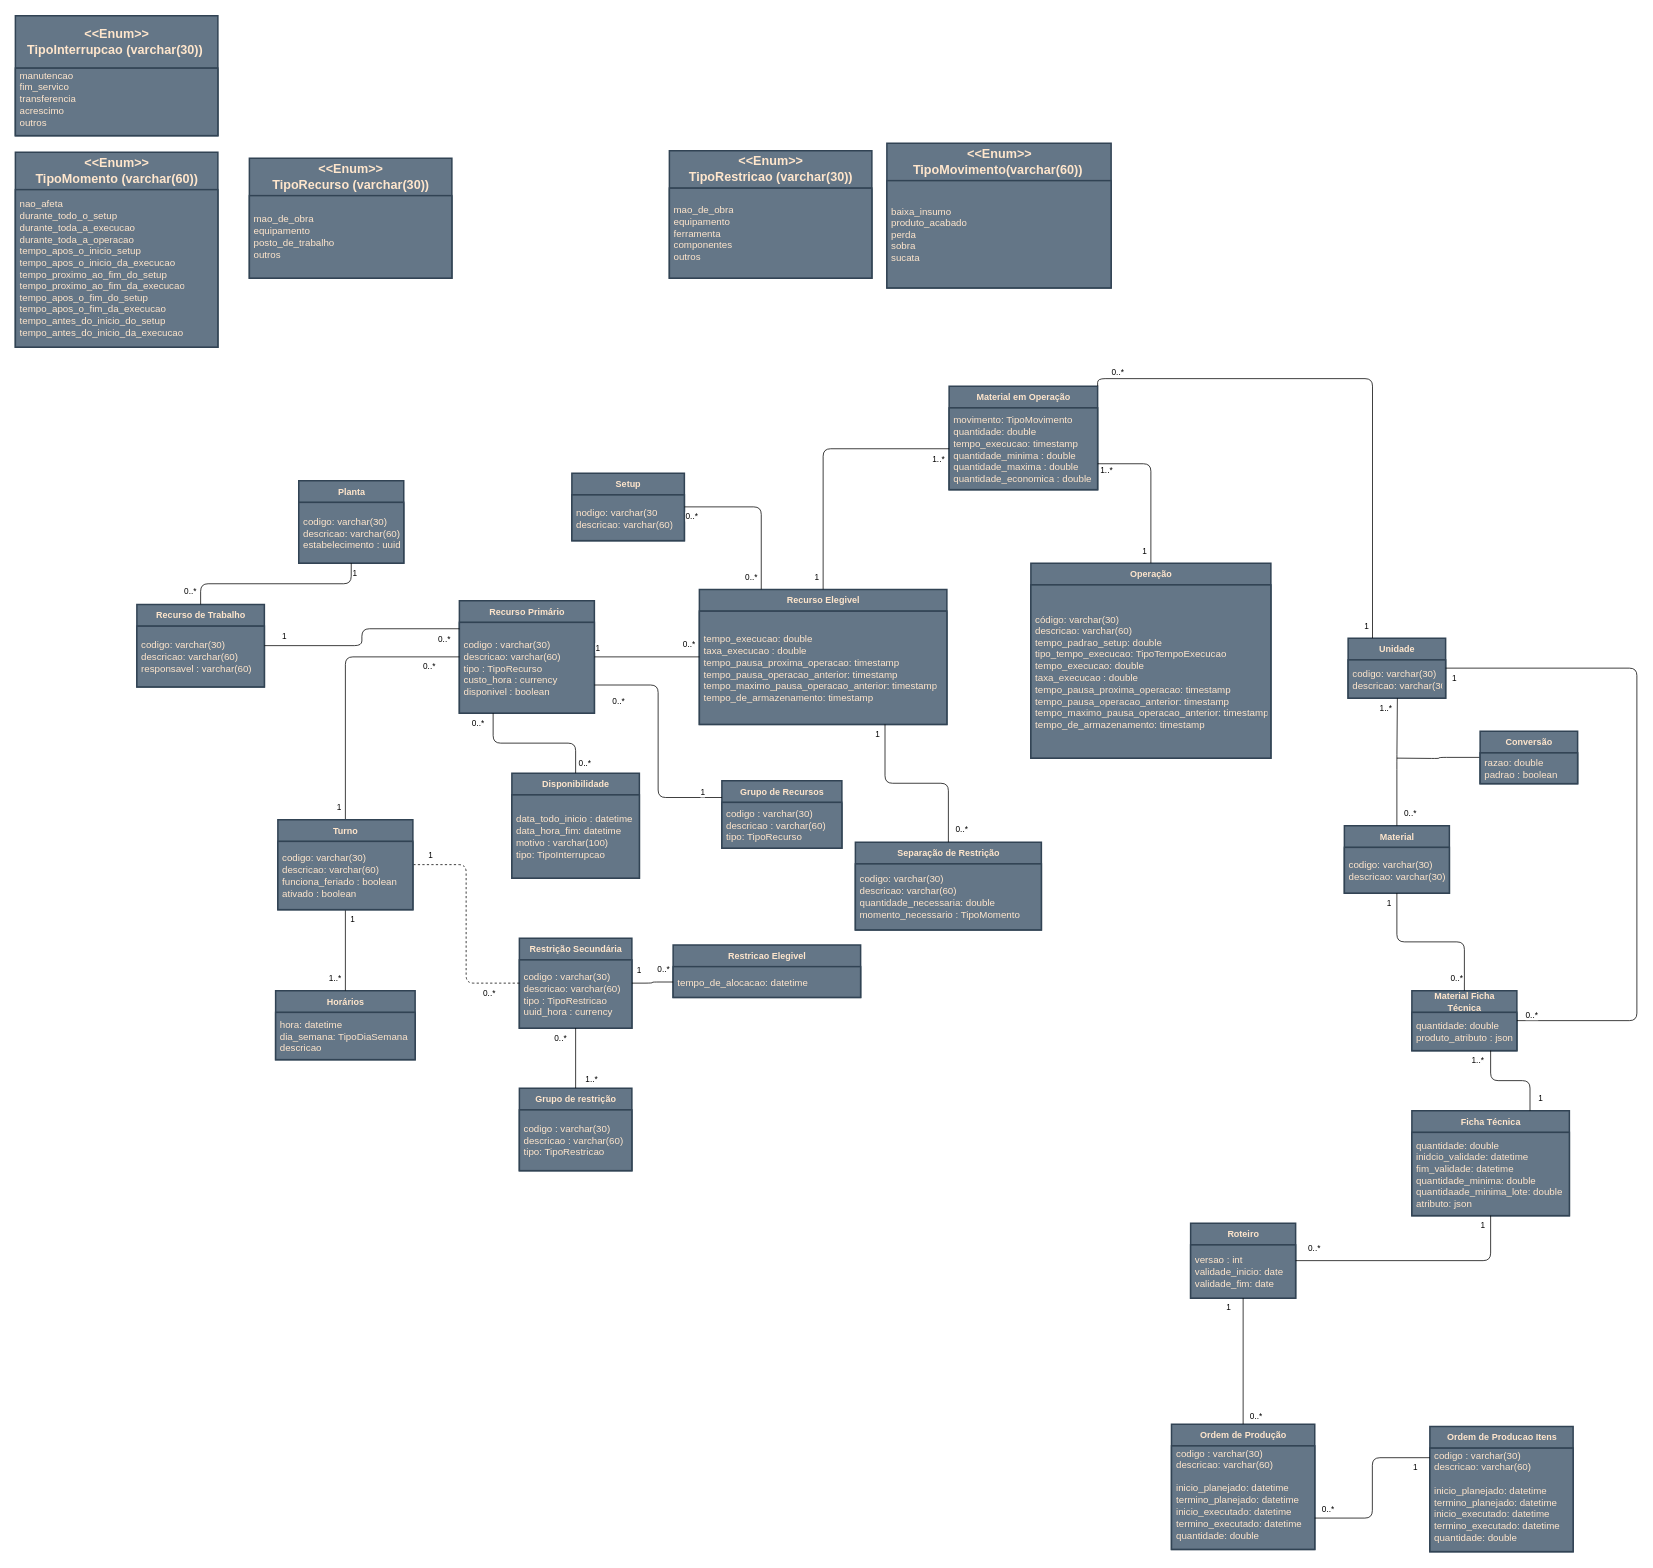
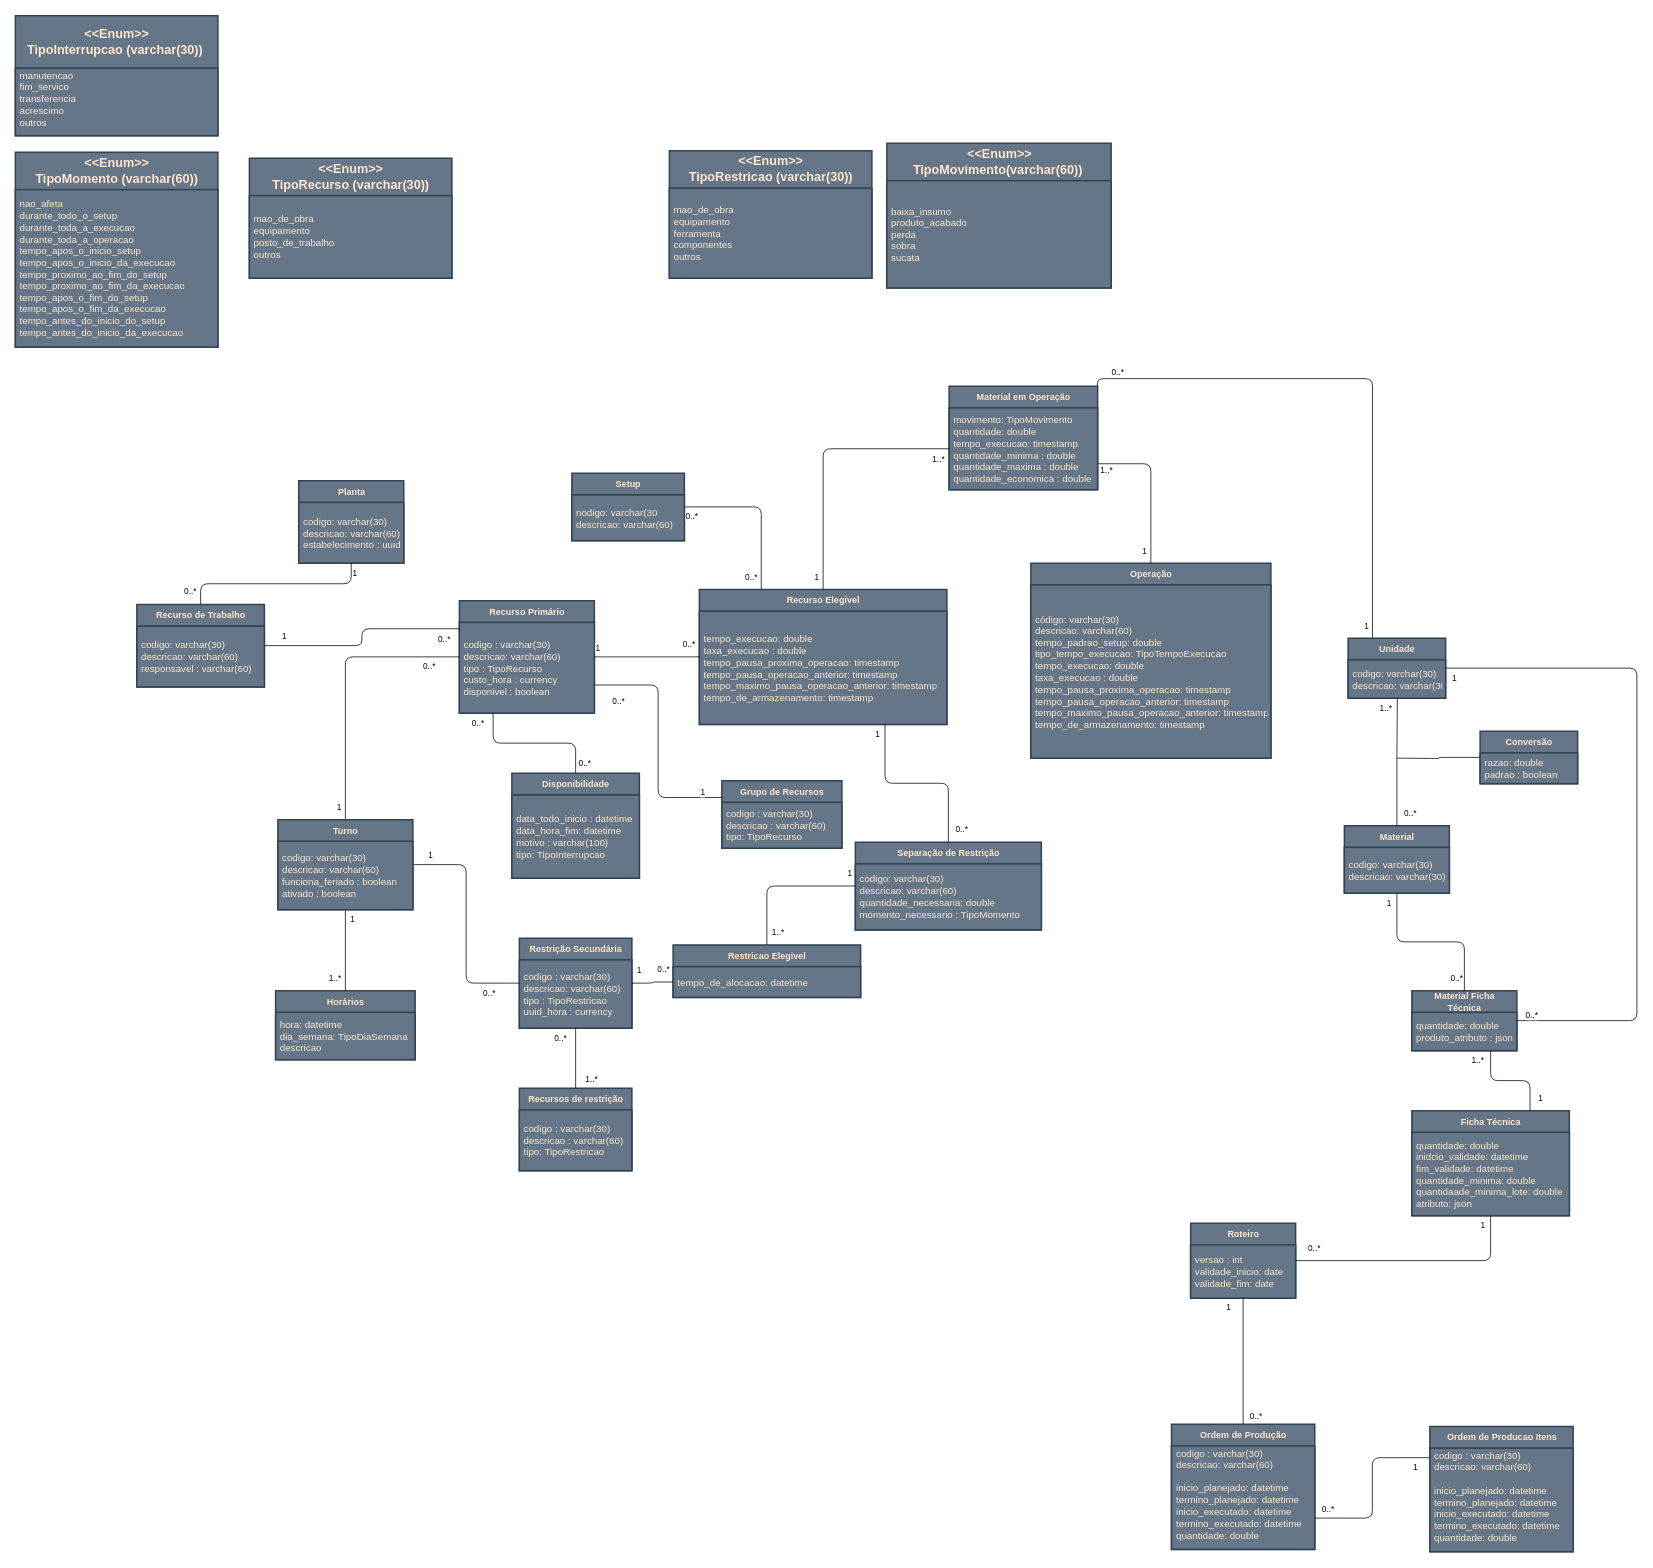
none -> (783, 886)
(466, 923) -> (466, 923)
(576, 1099) -> (576, 1099)
